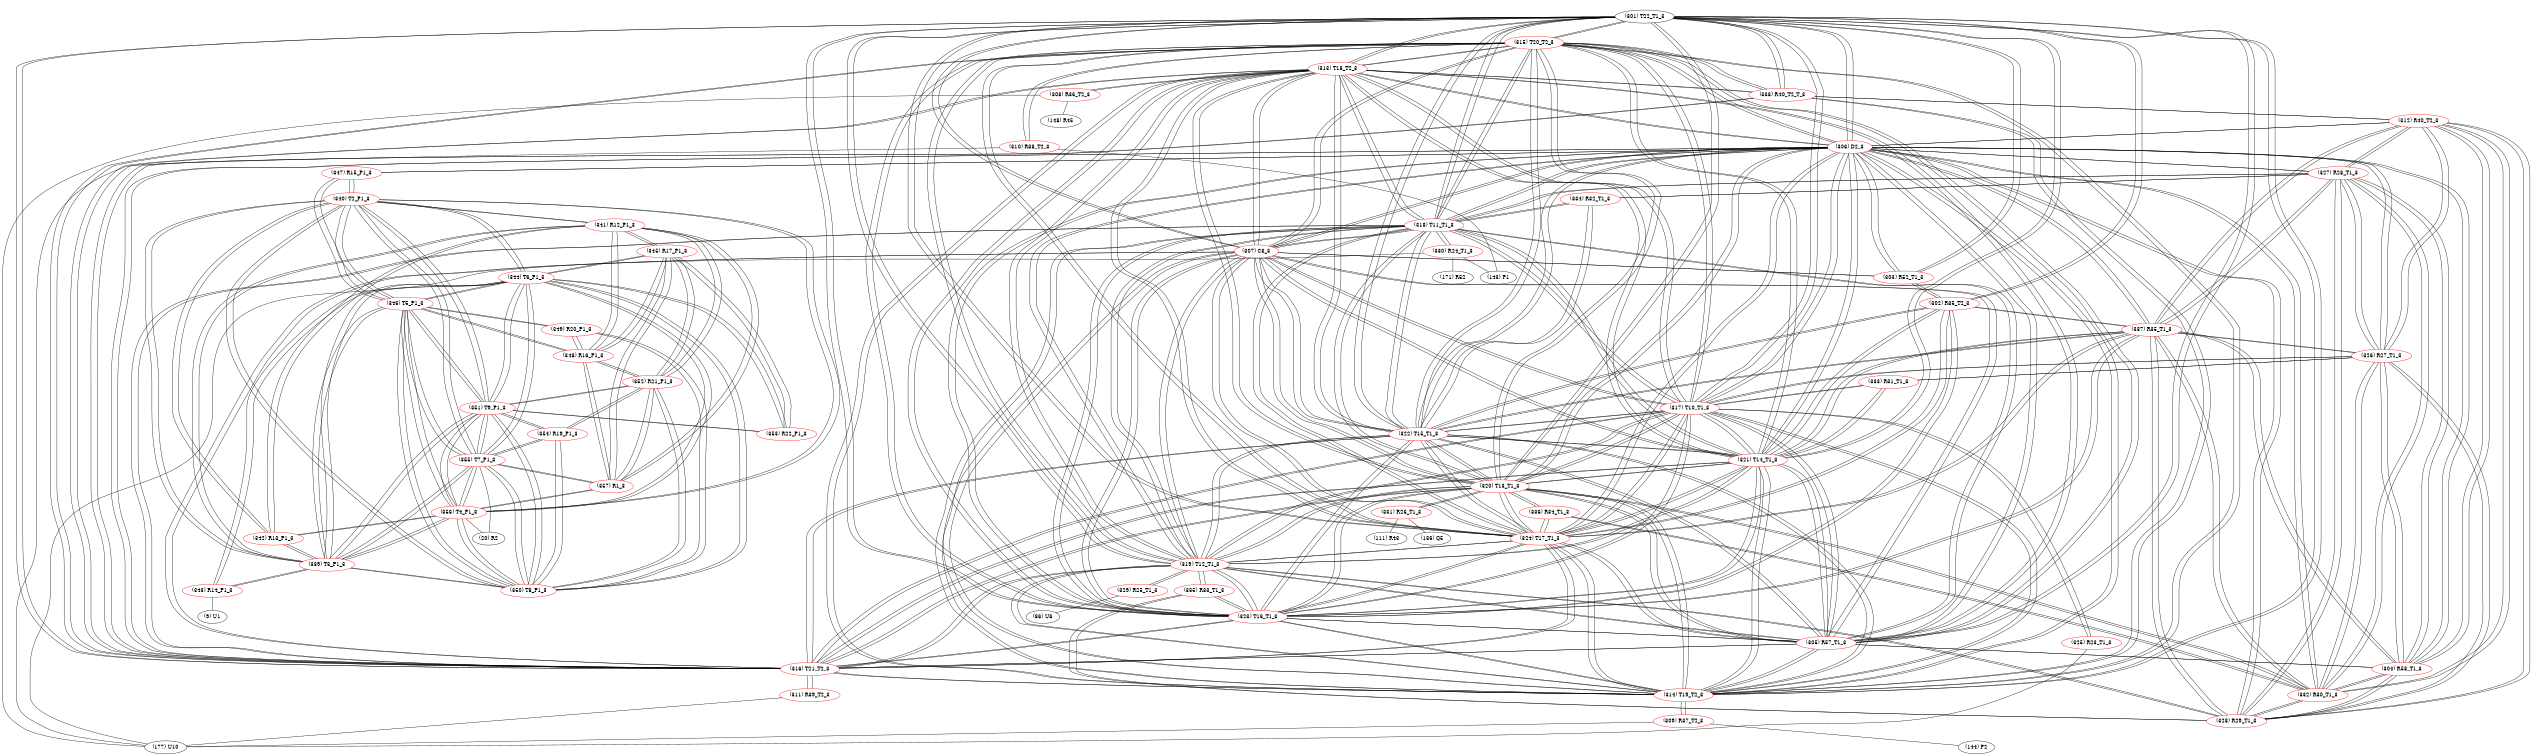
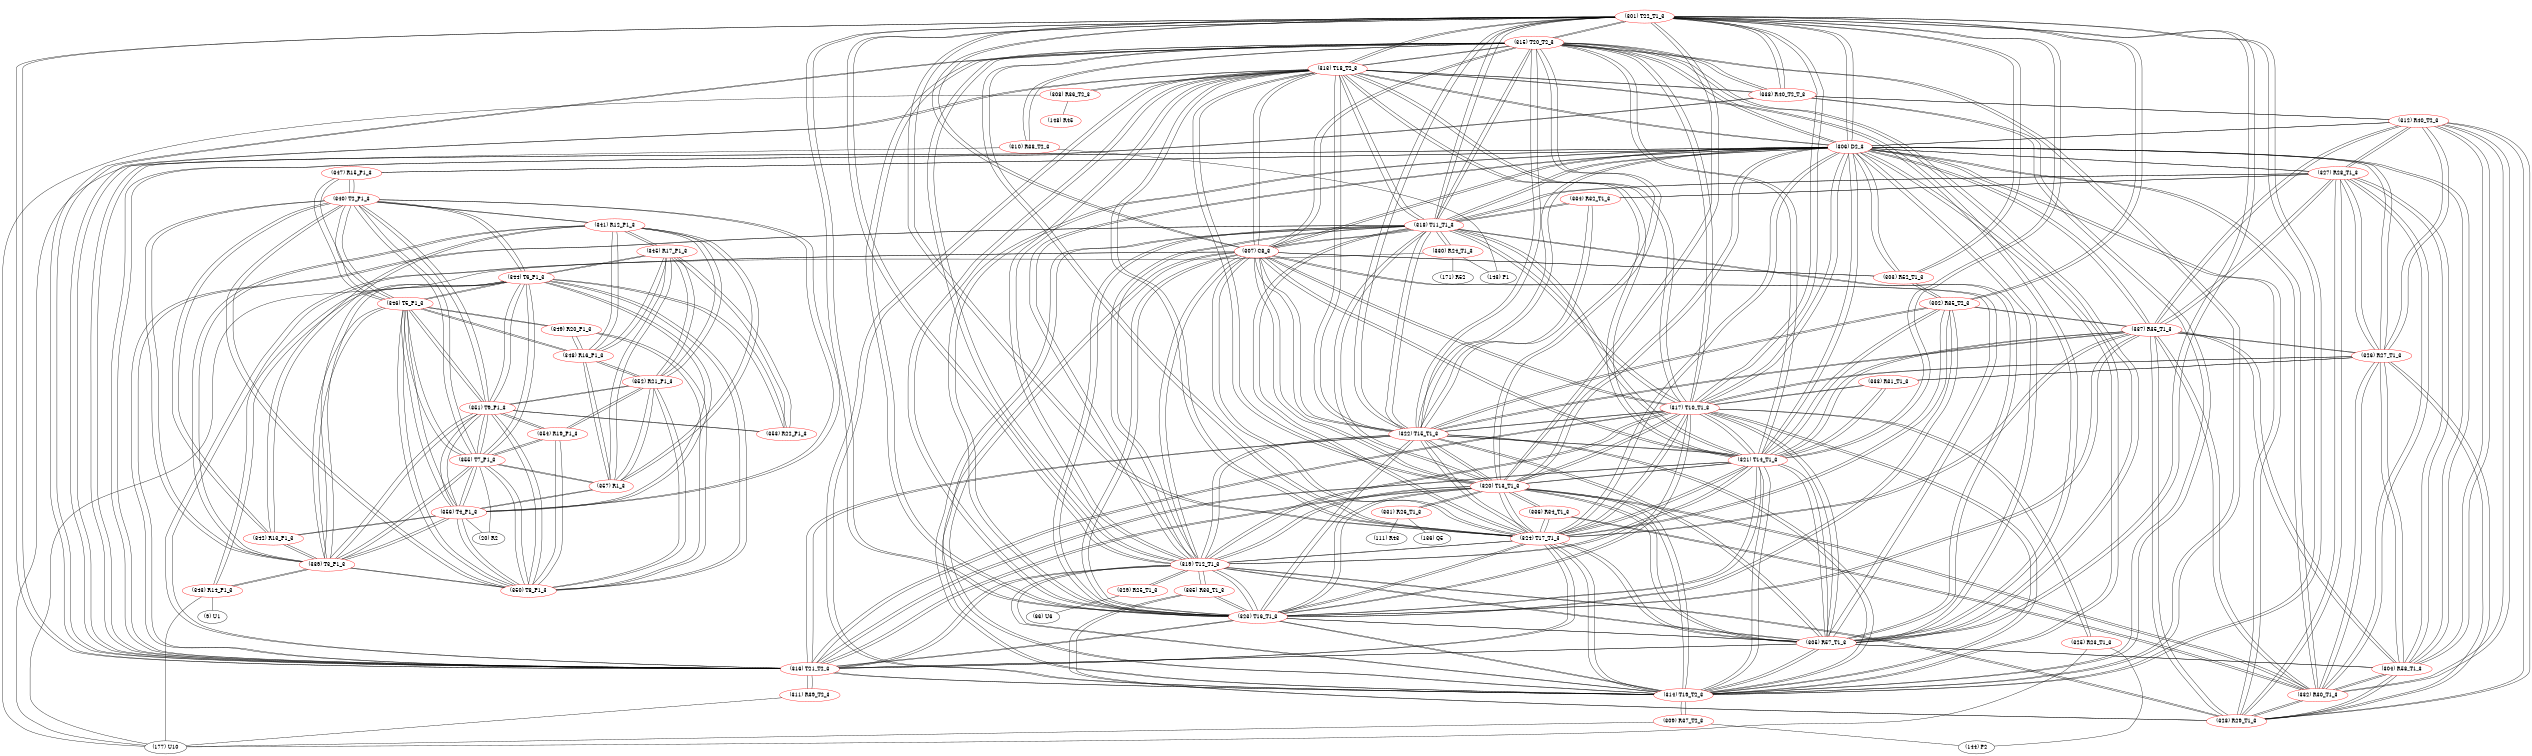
(1645, 17) -> (1645, 17)
(1061, 121) -> (1061, 121)
none -> (166, 665)
none -> (2110, 735)
